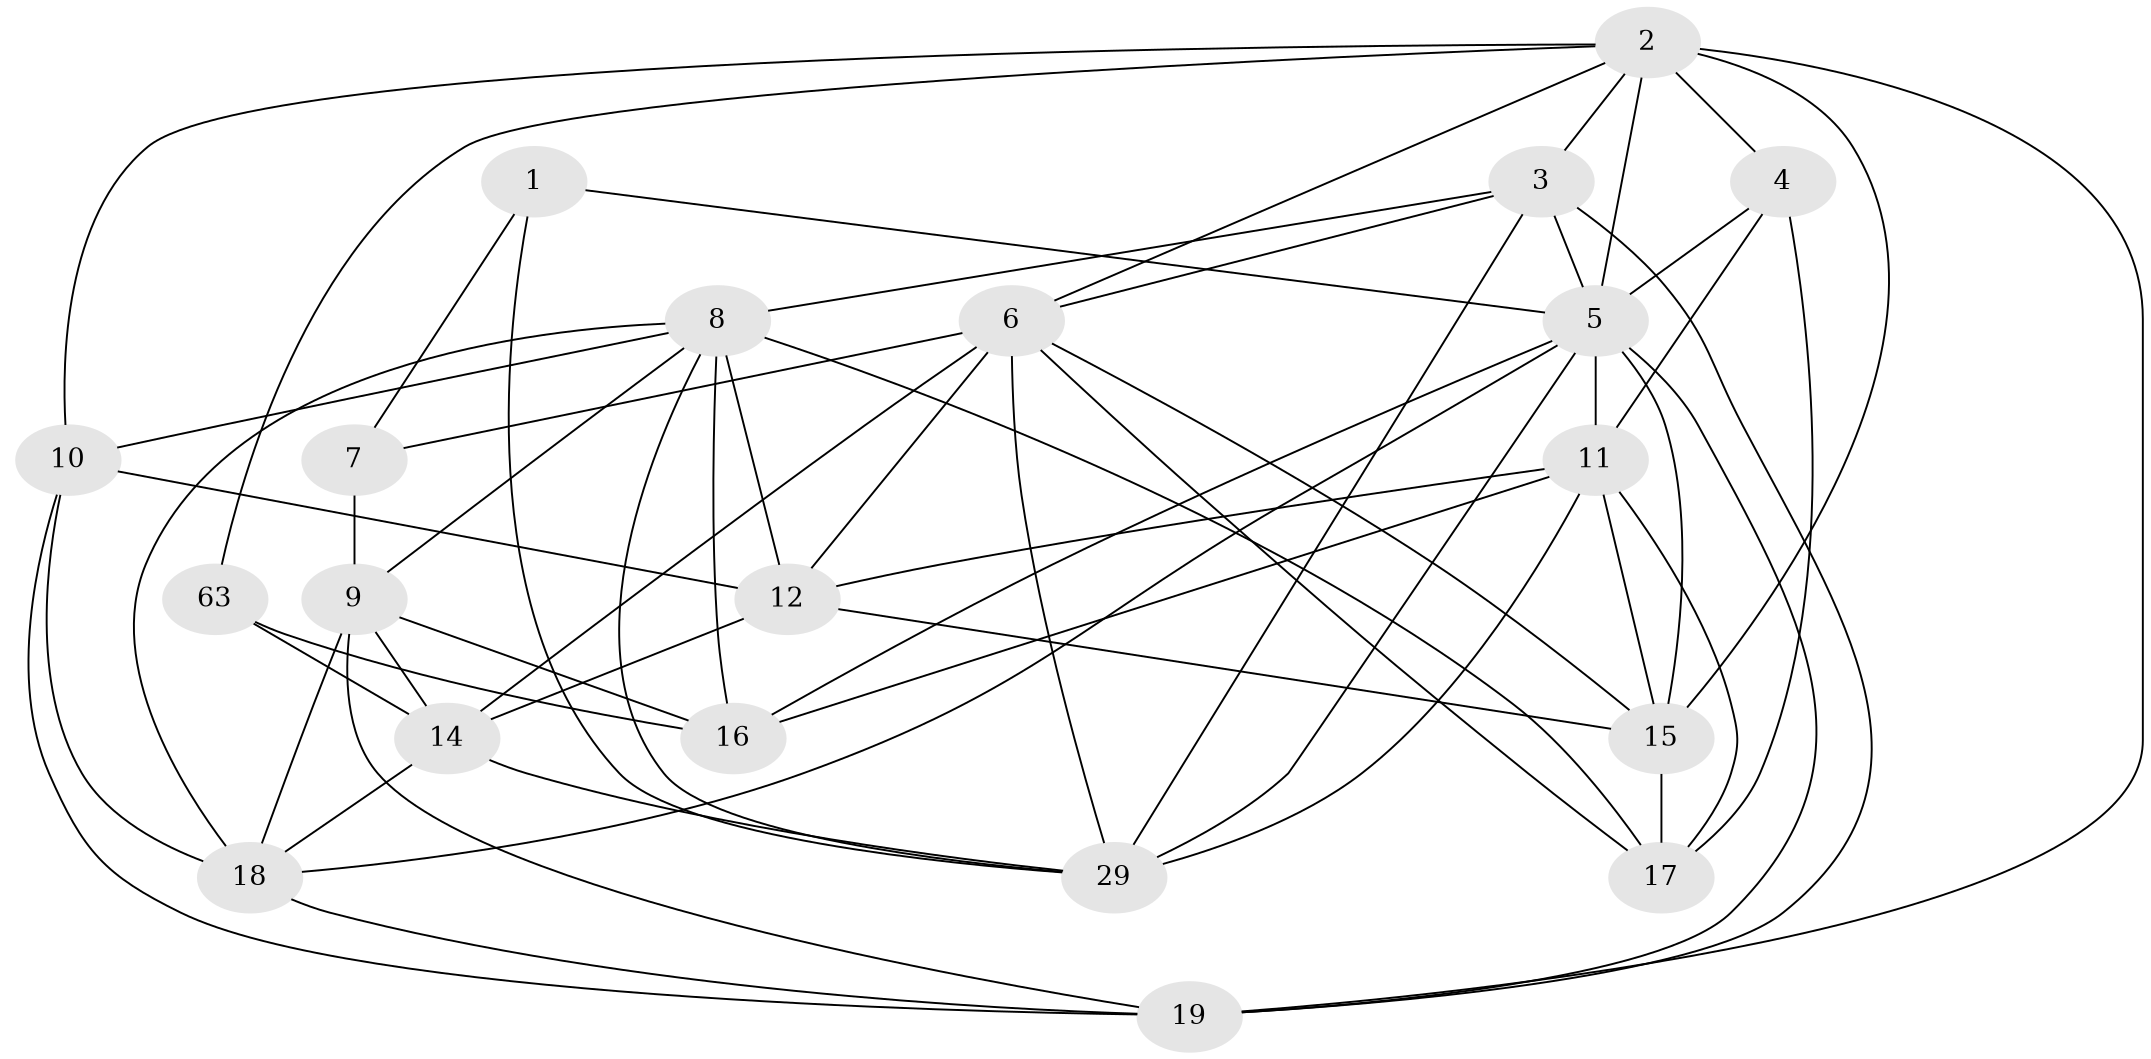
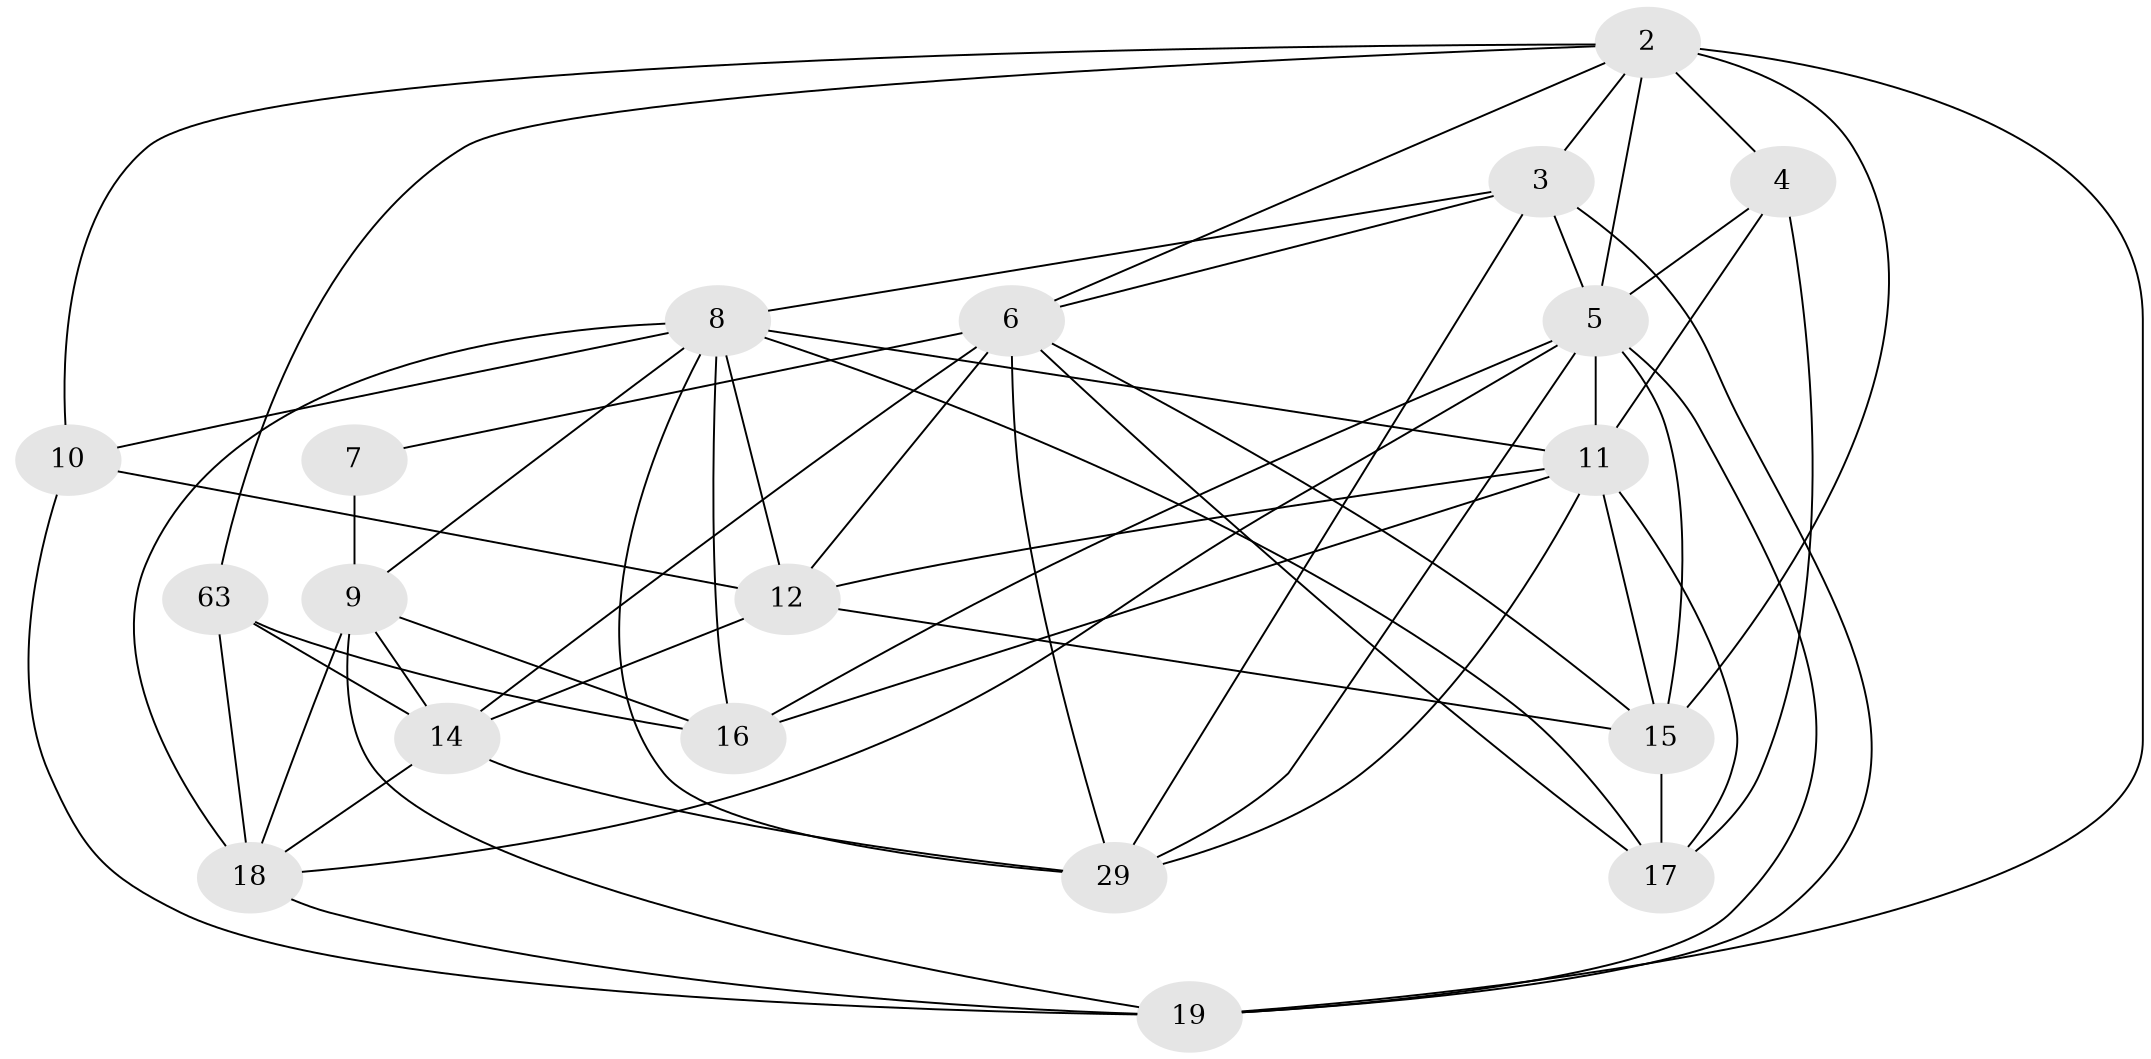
(534, 182) -> none
none -> (1176, 394)
(58, 712) -> (233, 738)
